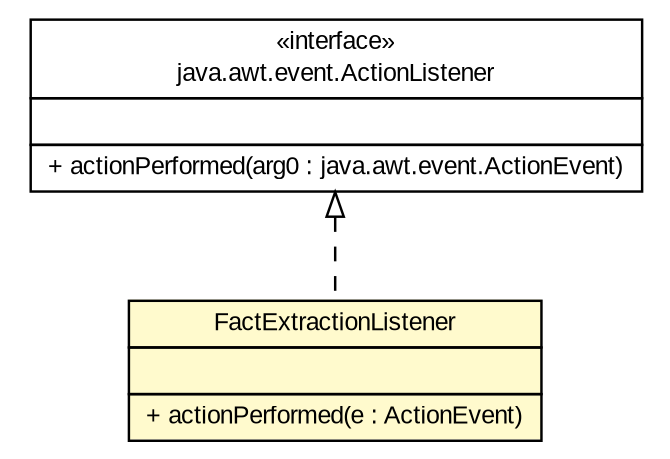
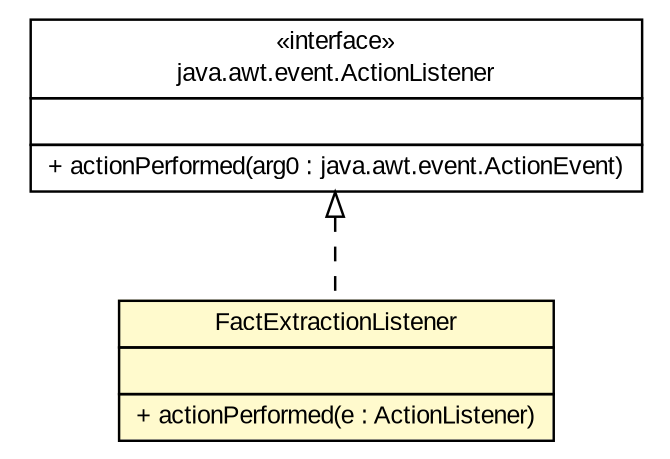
(335, 416) -> (336, 416)
